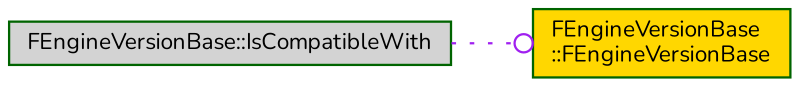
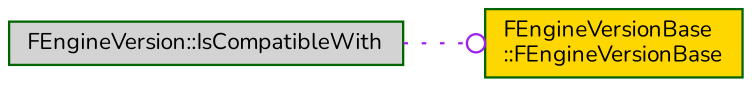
(230, 43) -> (206, 43)
